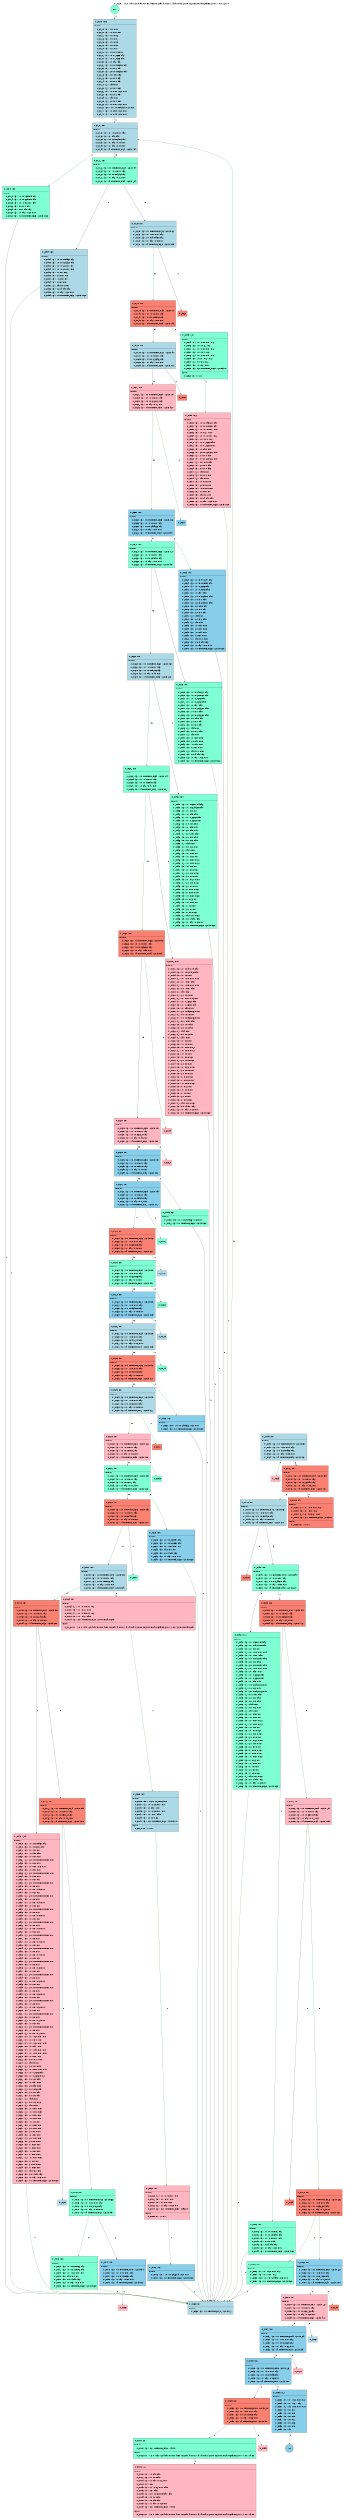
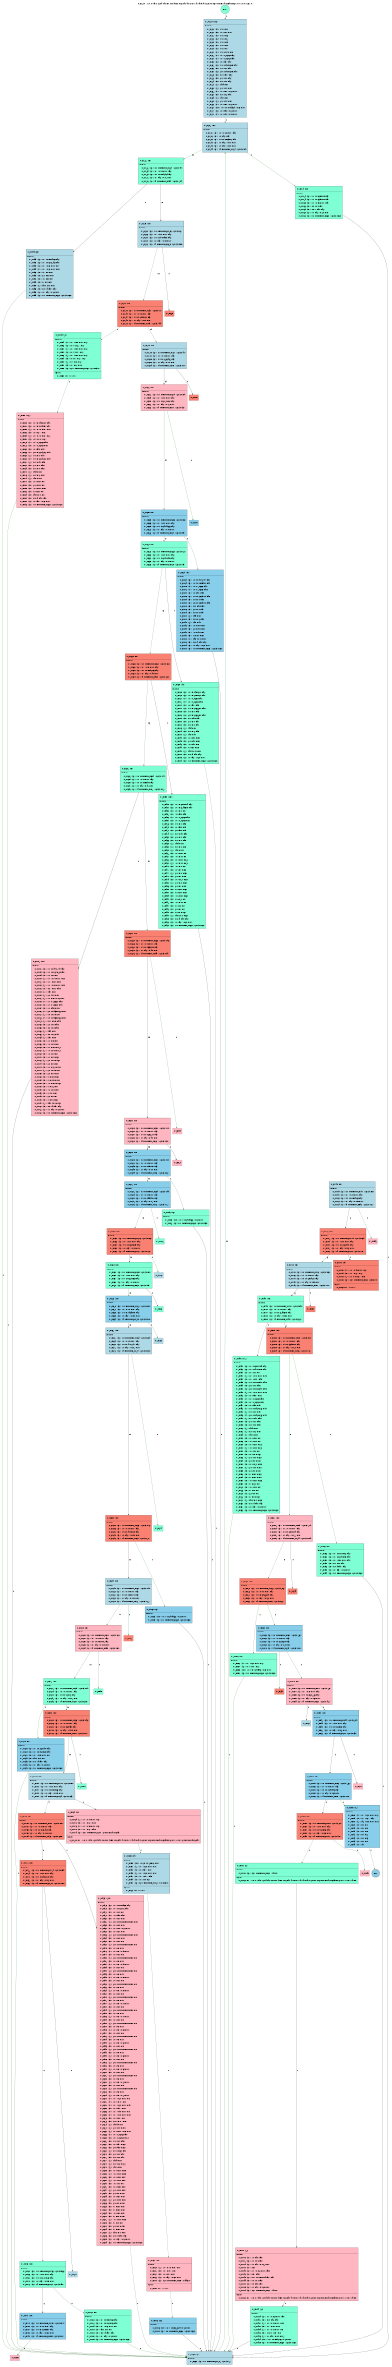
(150, 667) -> (148, 667)
none -> (274, 2326)
